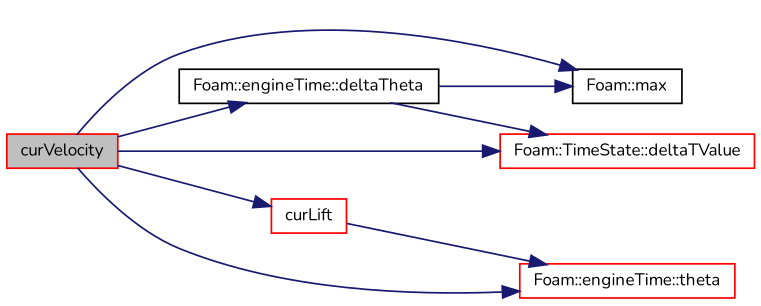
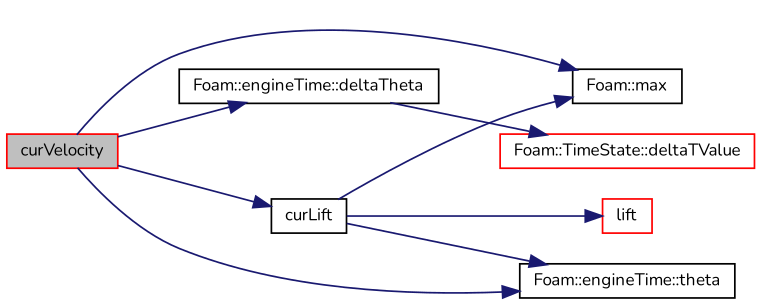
(497, 86) -> (443, 143)
(300, 151) -> none
(309, 216) -> (309, 216)
none -> (627, 216)
(627, 281) -> (627, 281)
